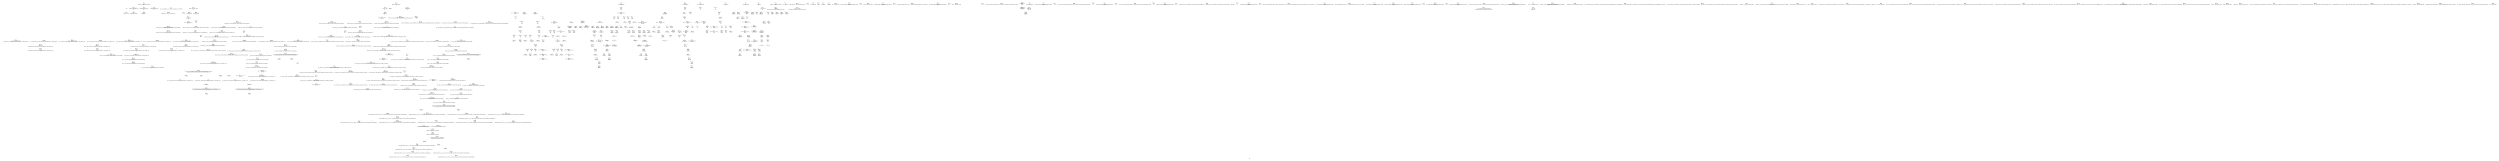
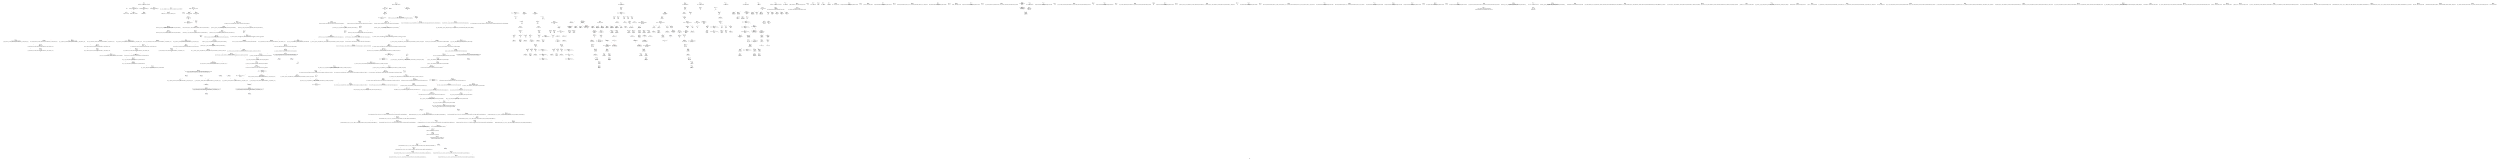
none -> (971, 4)
